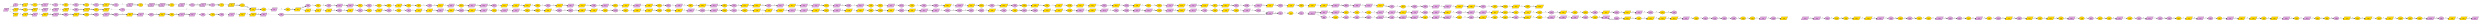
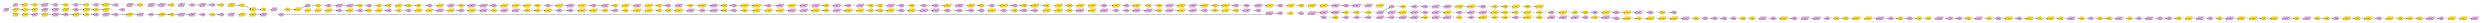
(1386, 6) -> (1386, 9)
none -> (1794, 18)
(2379, 18) -> (2379, 18)
(1612, 20) -> (1611, 18)
